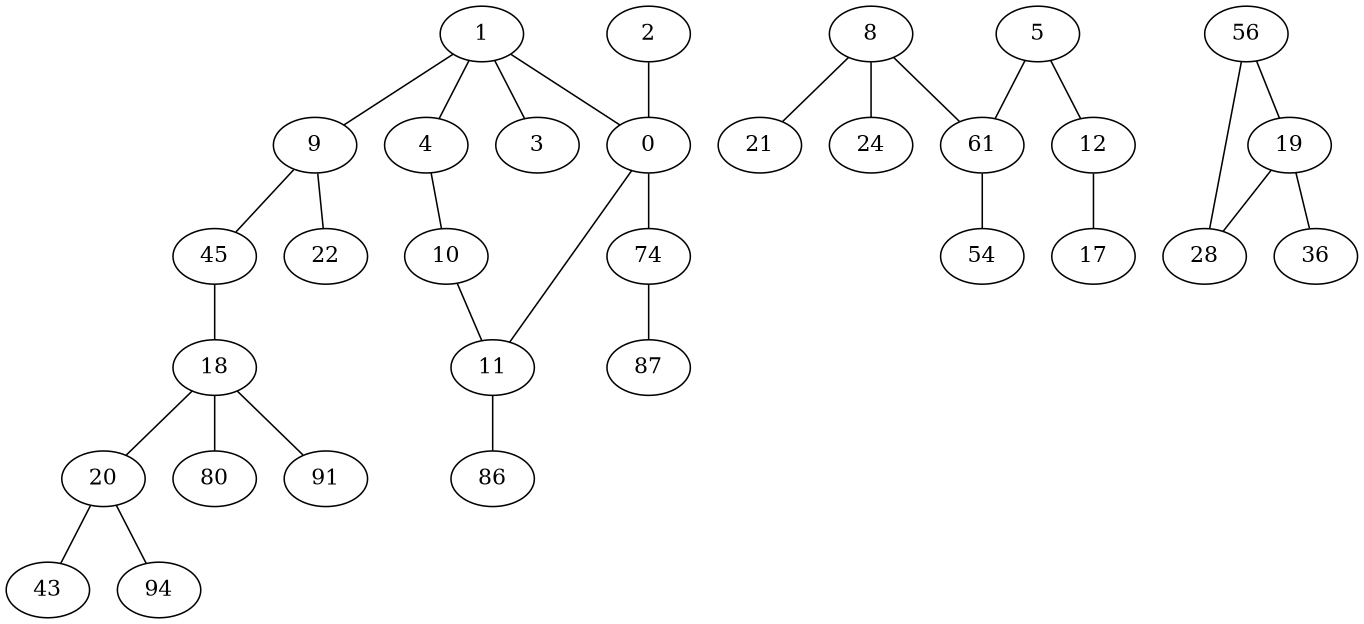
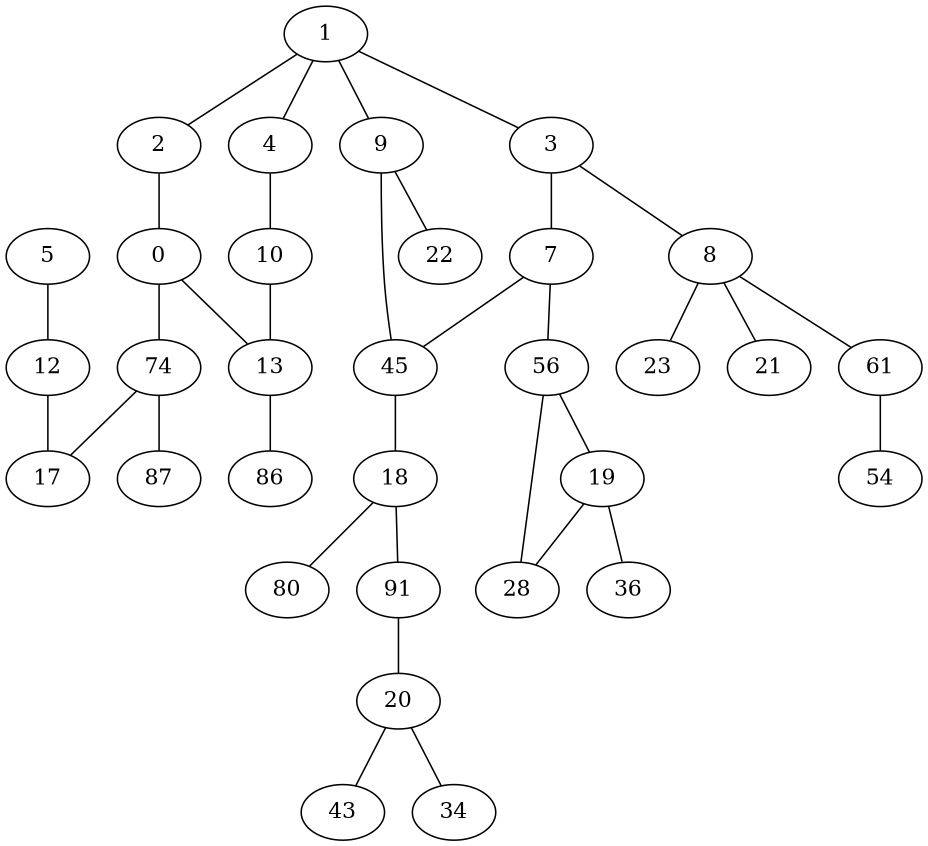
(565, 90) -> (242, 90)
(1010, 90) -> none
(871, 145) -> (658, 368)
none -> (631, 201)
none -> (551, 256)
(493, 368) -> (270, 368)
none -> (104, 423)
(159, 423) -> (398, 646)
(159, 590) -> (454, 812)
